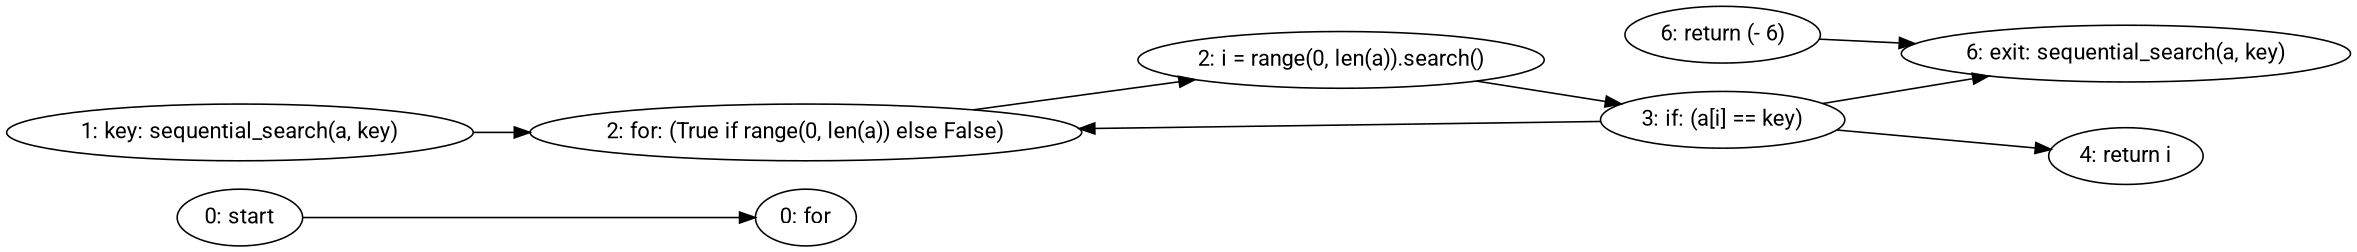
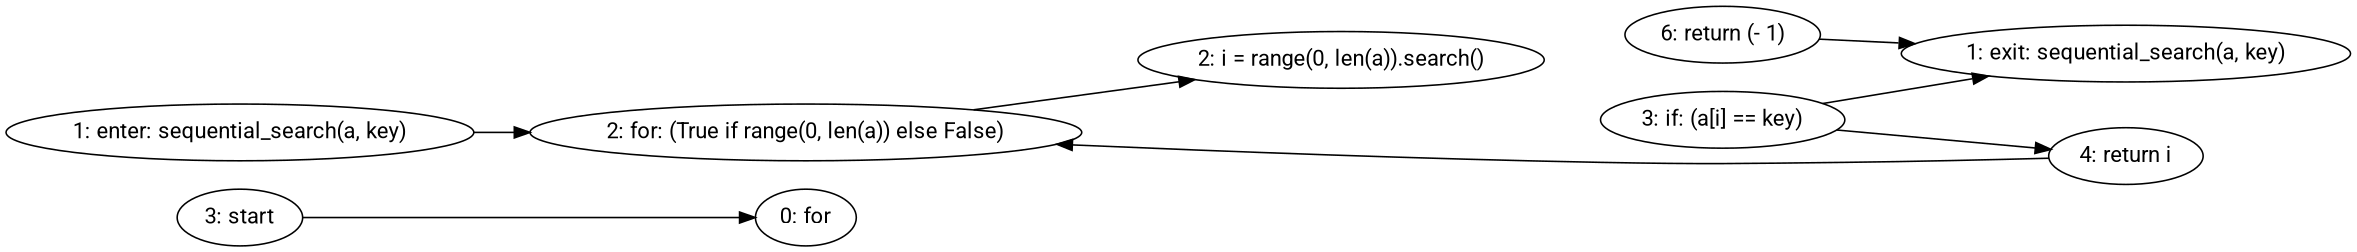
(1723, 35) -> (1723, 35)
(2126, 54) -> (2126, 54)
(1541, 91) -> none
(1348, 125) -> (1561, 162)
(240, 132) -> (240, 132)
(240, 218) -> (240, 218)
